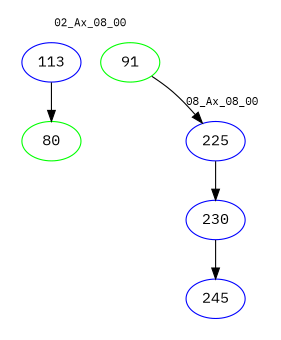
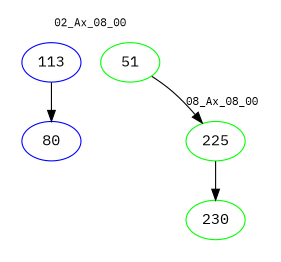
(130, 62) -> (130, 62)
(51, 141) -> (51, 141)
(216, 141) -> (216, 141)
(216, 220) -> (216, 220)
(216, 299) -> none
